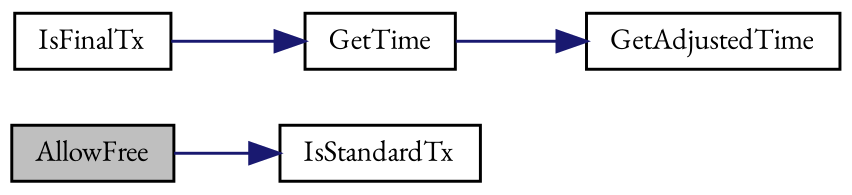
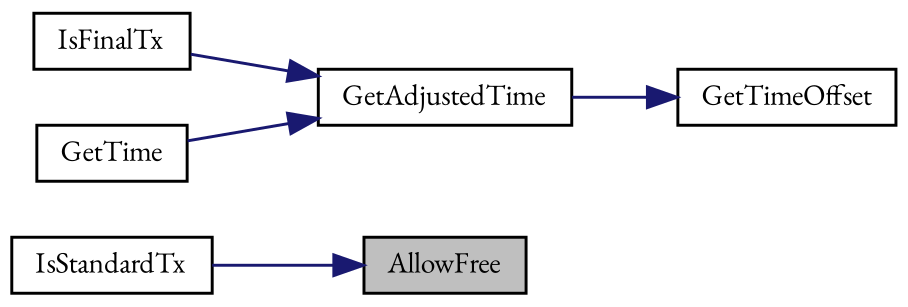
(223, 41) -> (240, 63)
none -> (787, 97)
(212, 153) -> (273, 265)
